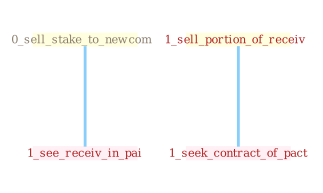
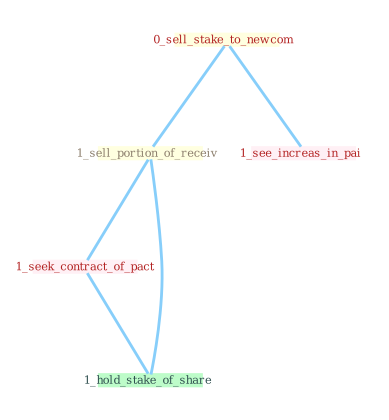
(85, 40) -> (227, 40)
(238, 40) -> (150, 153)
none -> (189, 96)
(85, 153) -> (304, 153)
none -> (150, 380)
